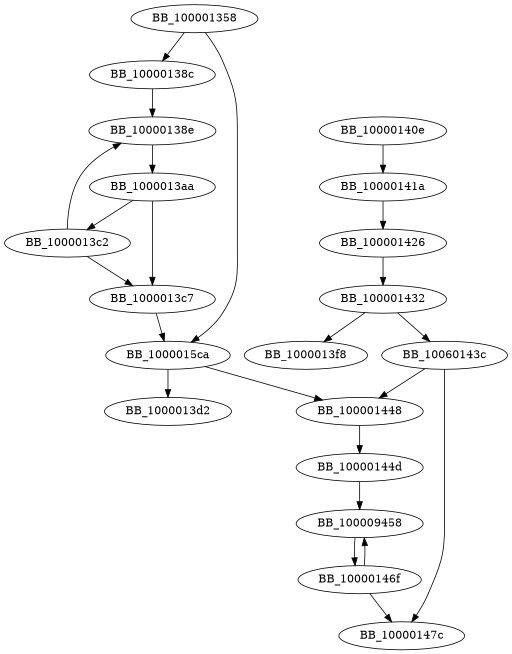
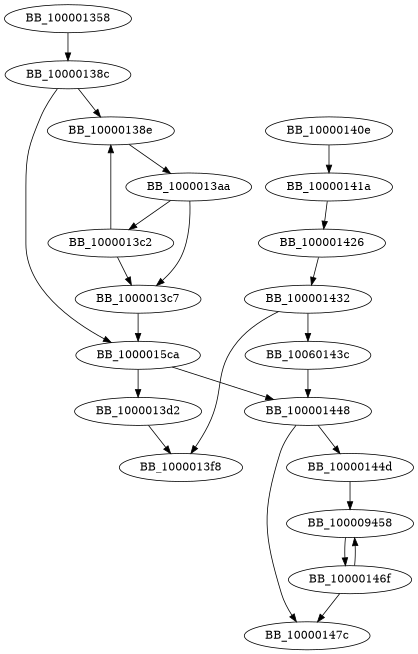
(237, 188) -> (26, 227)
none -> (157, 436)
(445, 495) -> (267, 519)
